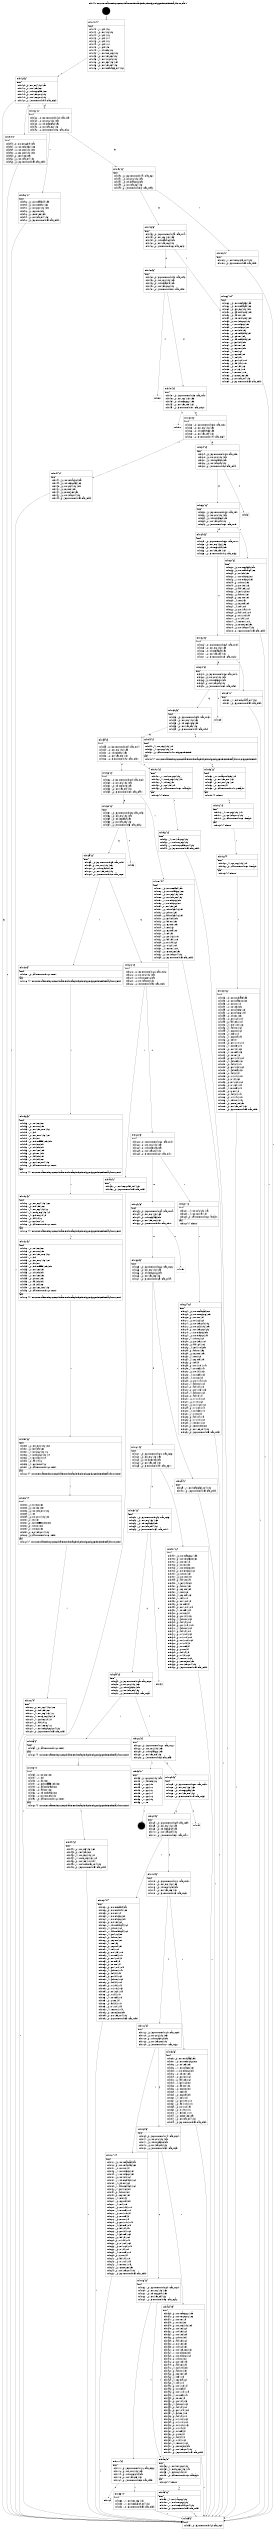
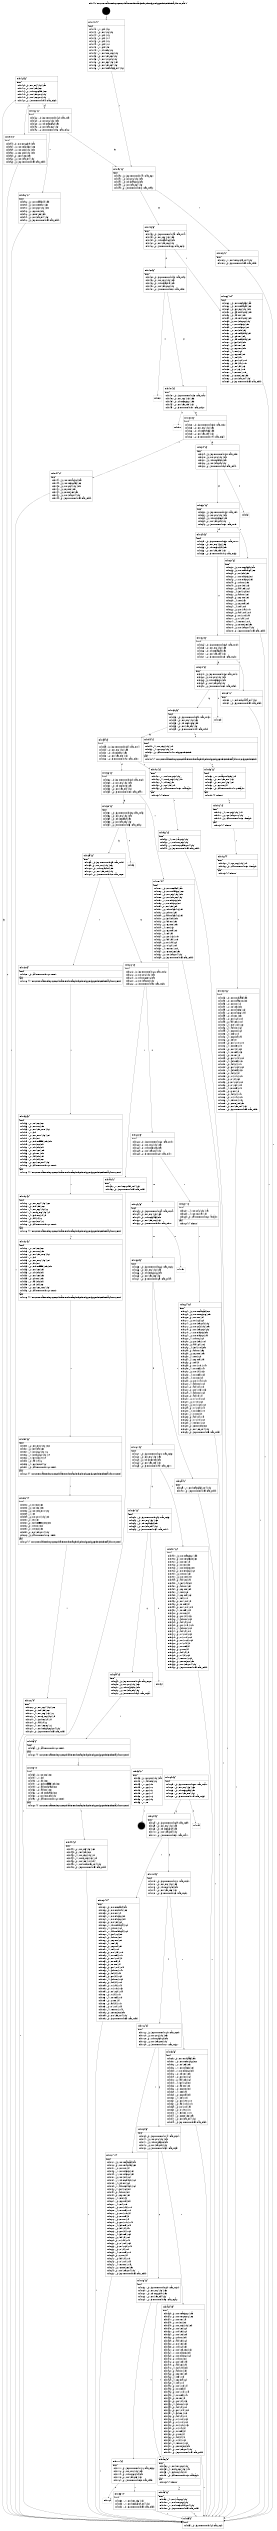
(73, 67) -> (121, 118)
(154, 1748) -> none
